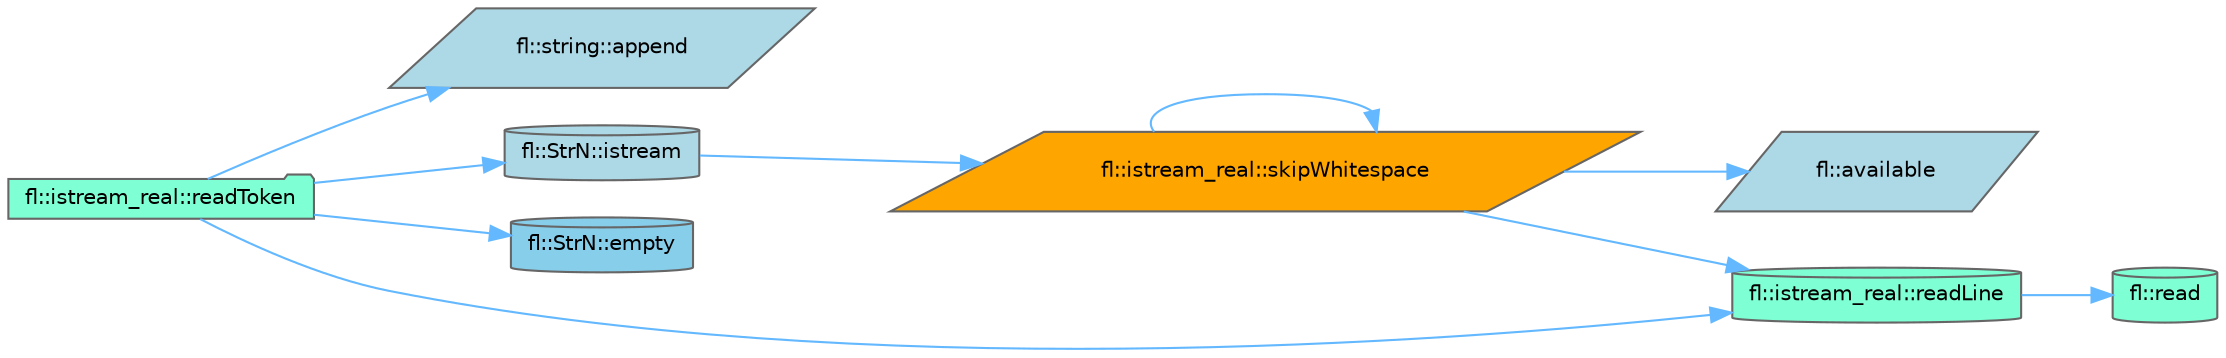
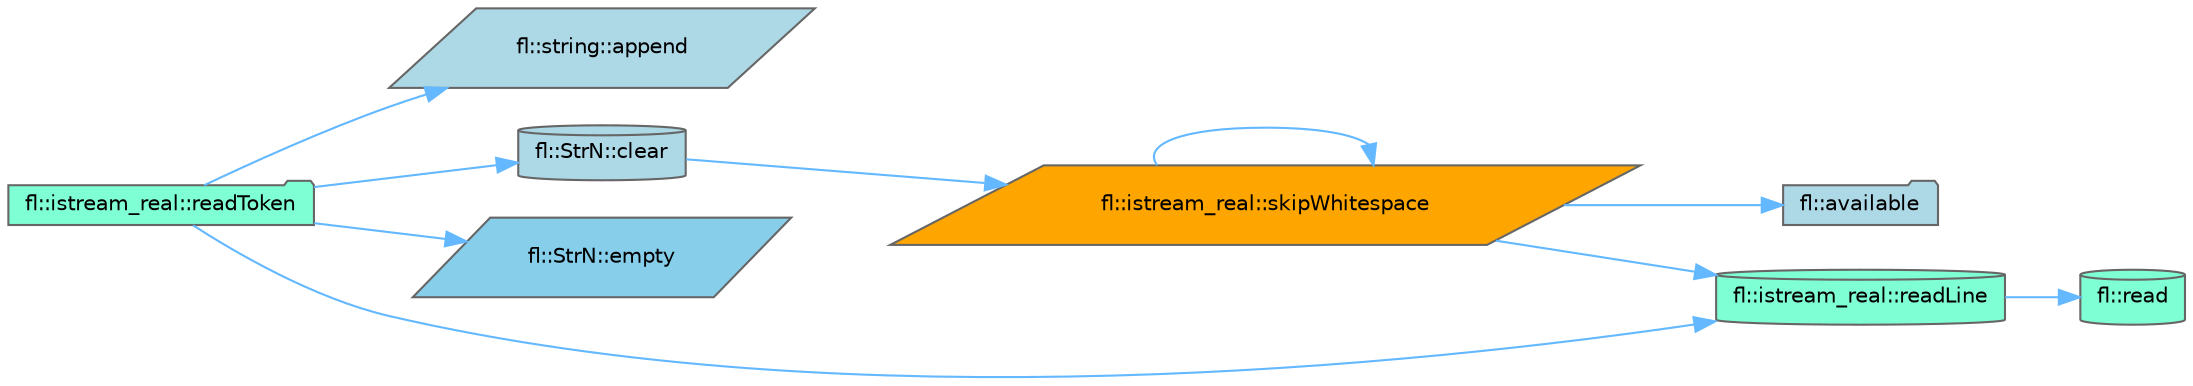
(602, 153) -> (602, 153)
(1877, 172) -> (1861, 205)
(602, 245) -> (602, 257)
